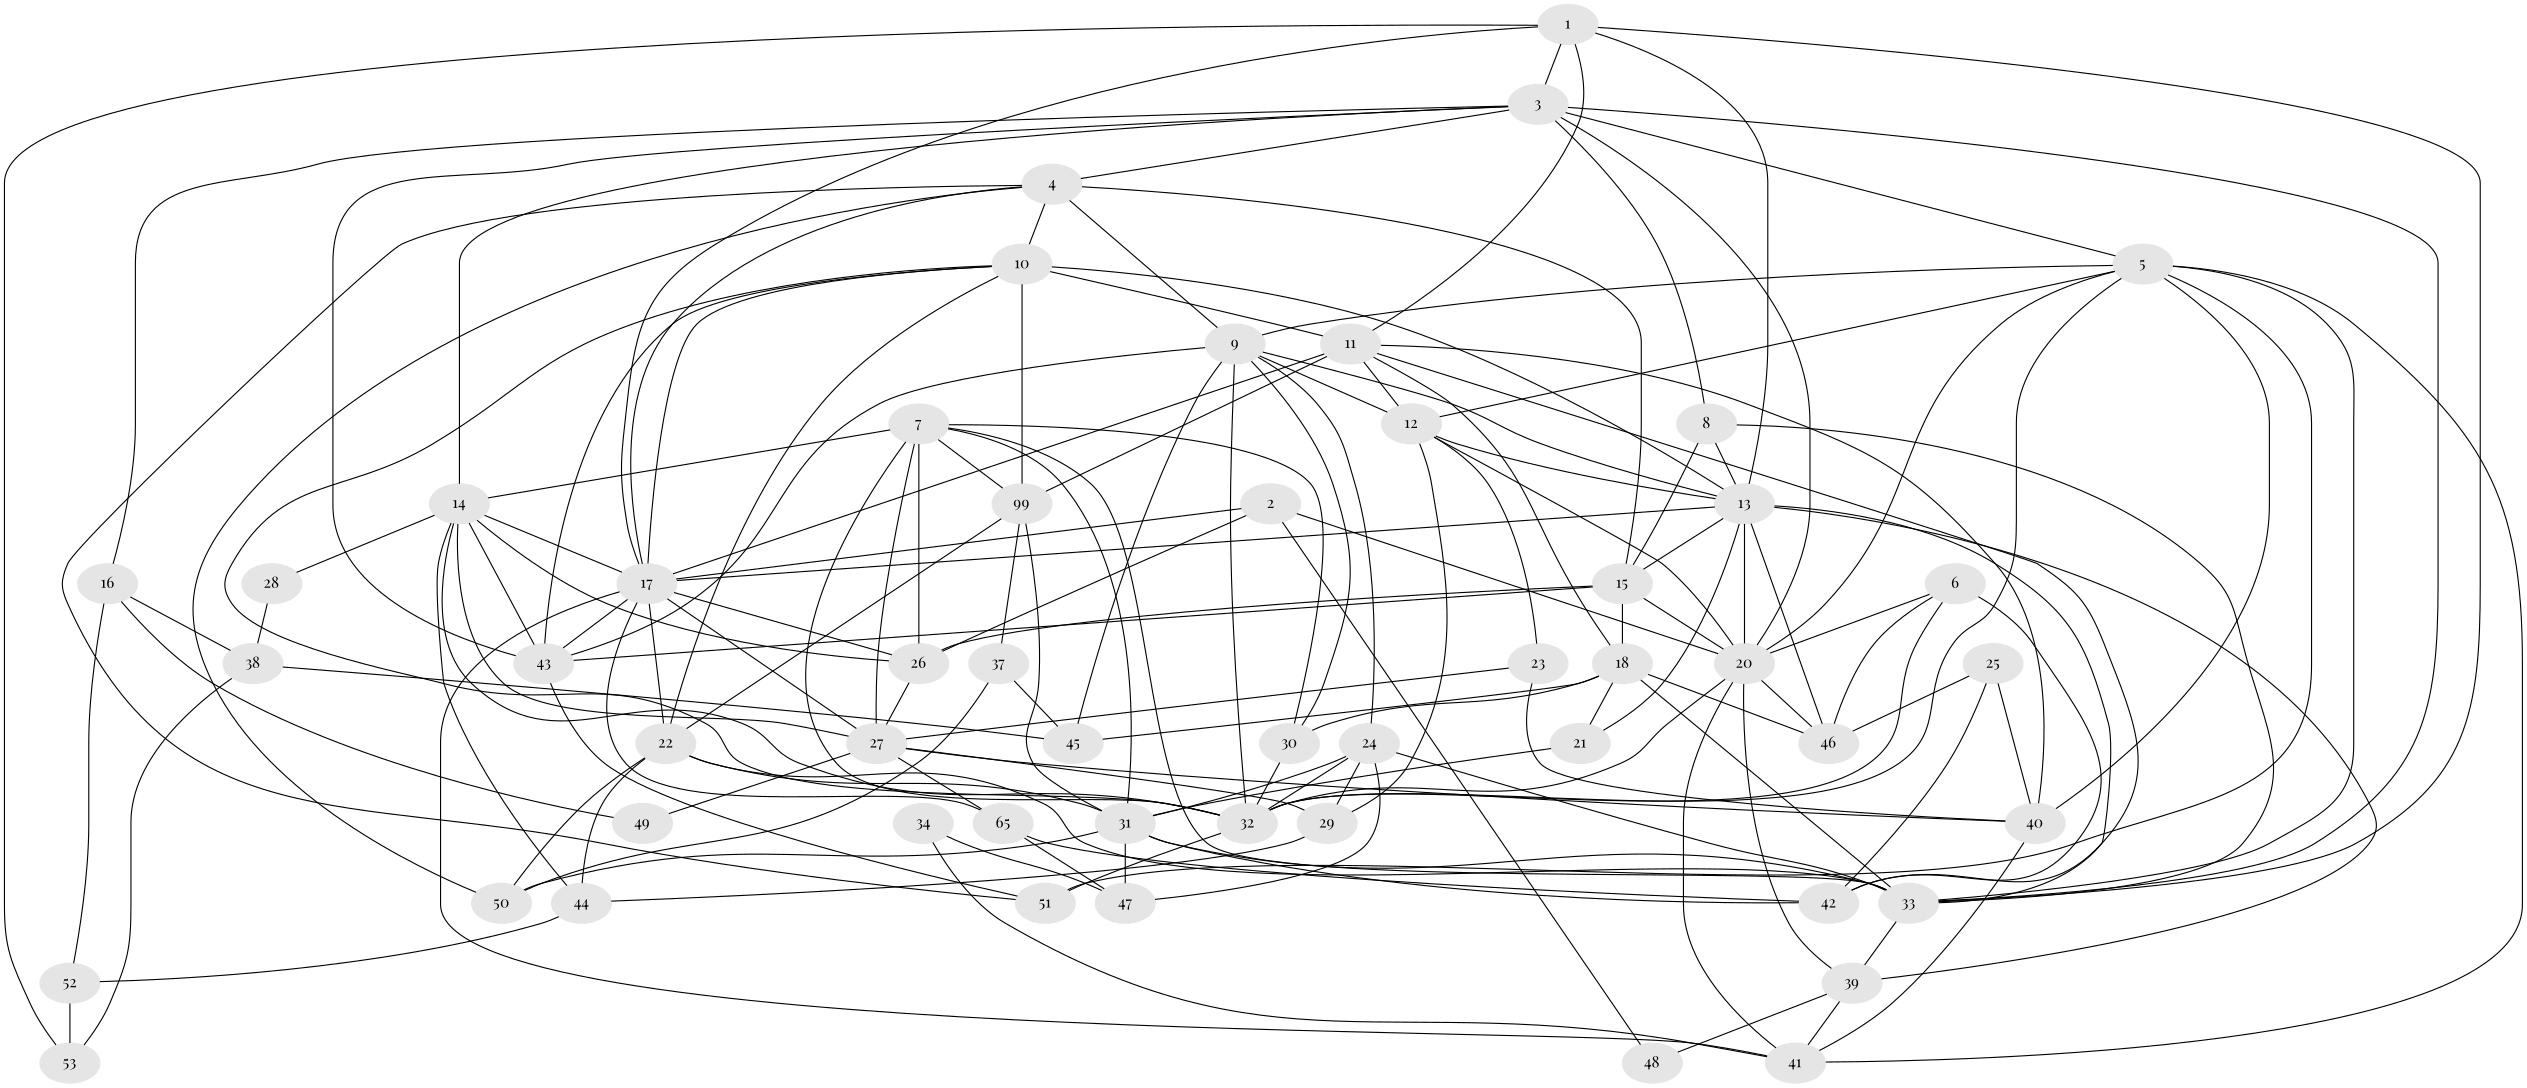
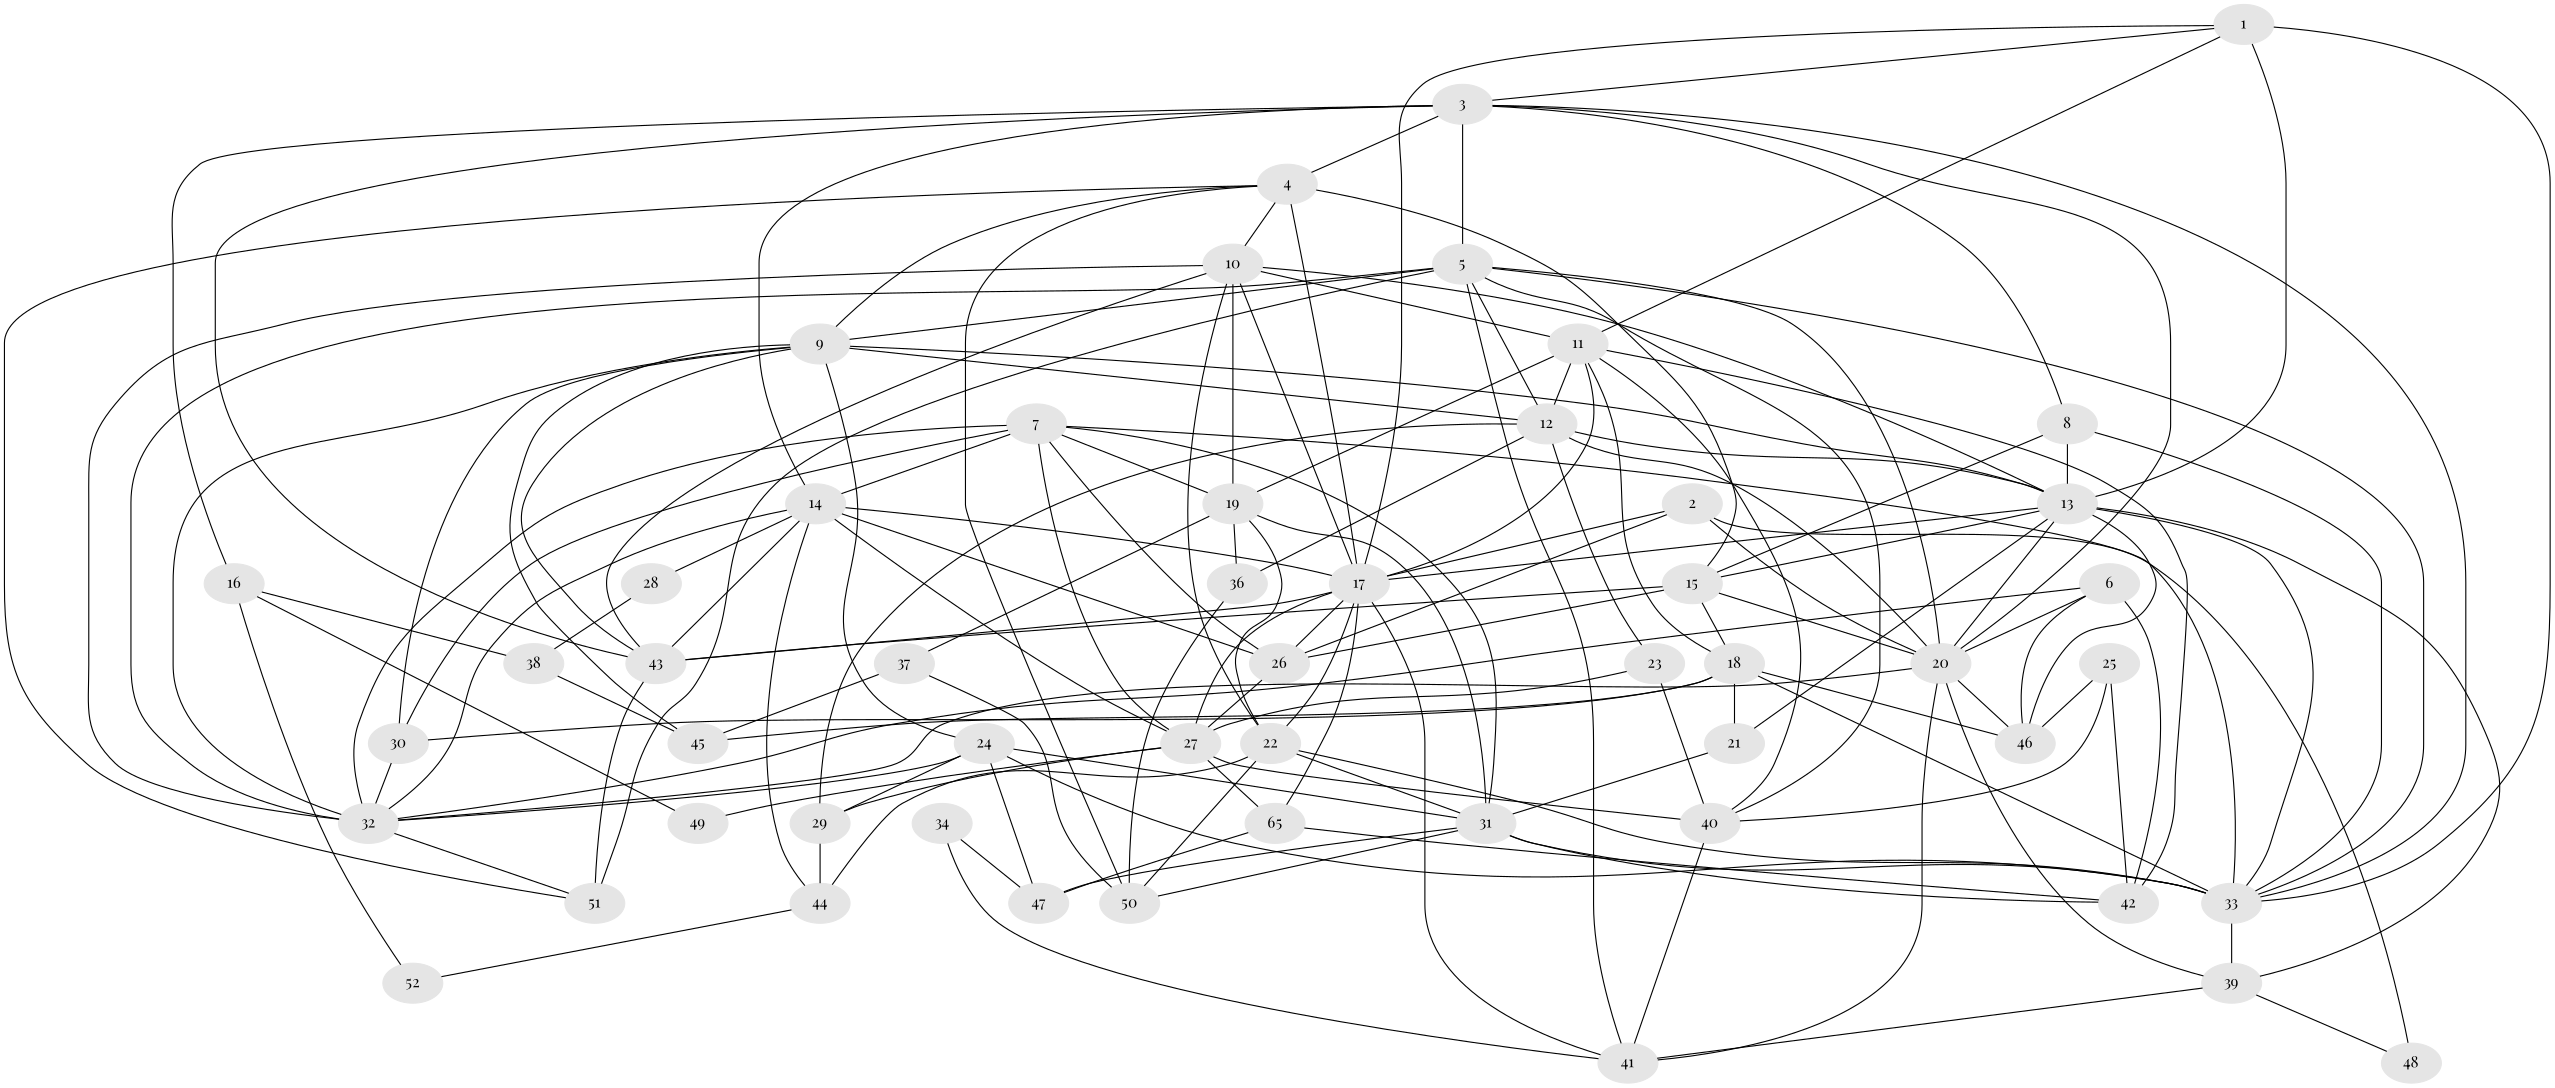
(1022, 504) -> (1233, 504)
none -> (1237, 584)
(70, 1063) -> none
